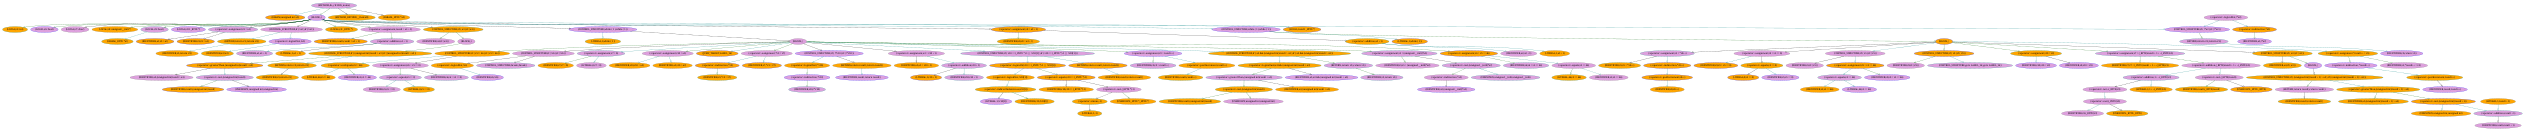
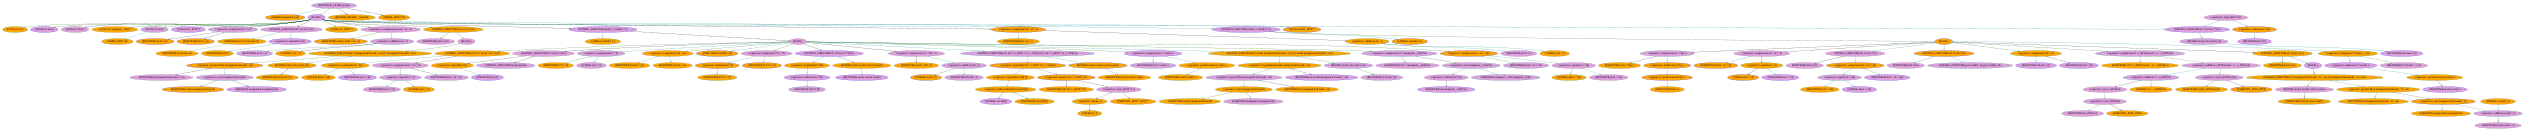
(668, 54) -> (668, 54)
